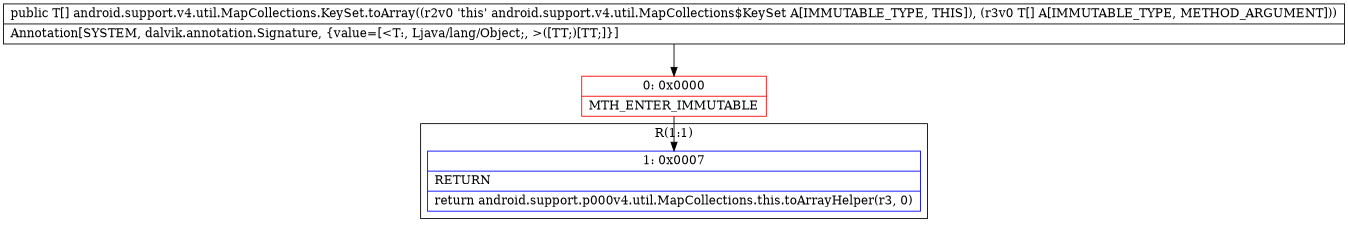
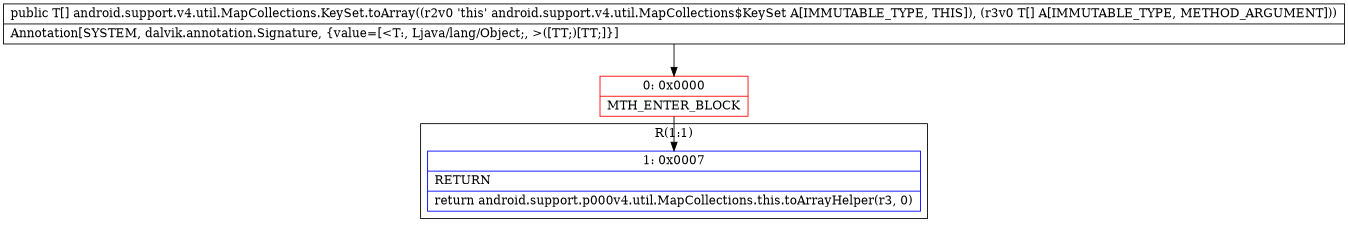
(674, 106) -> (674, 106)
